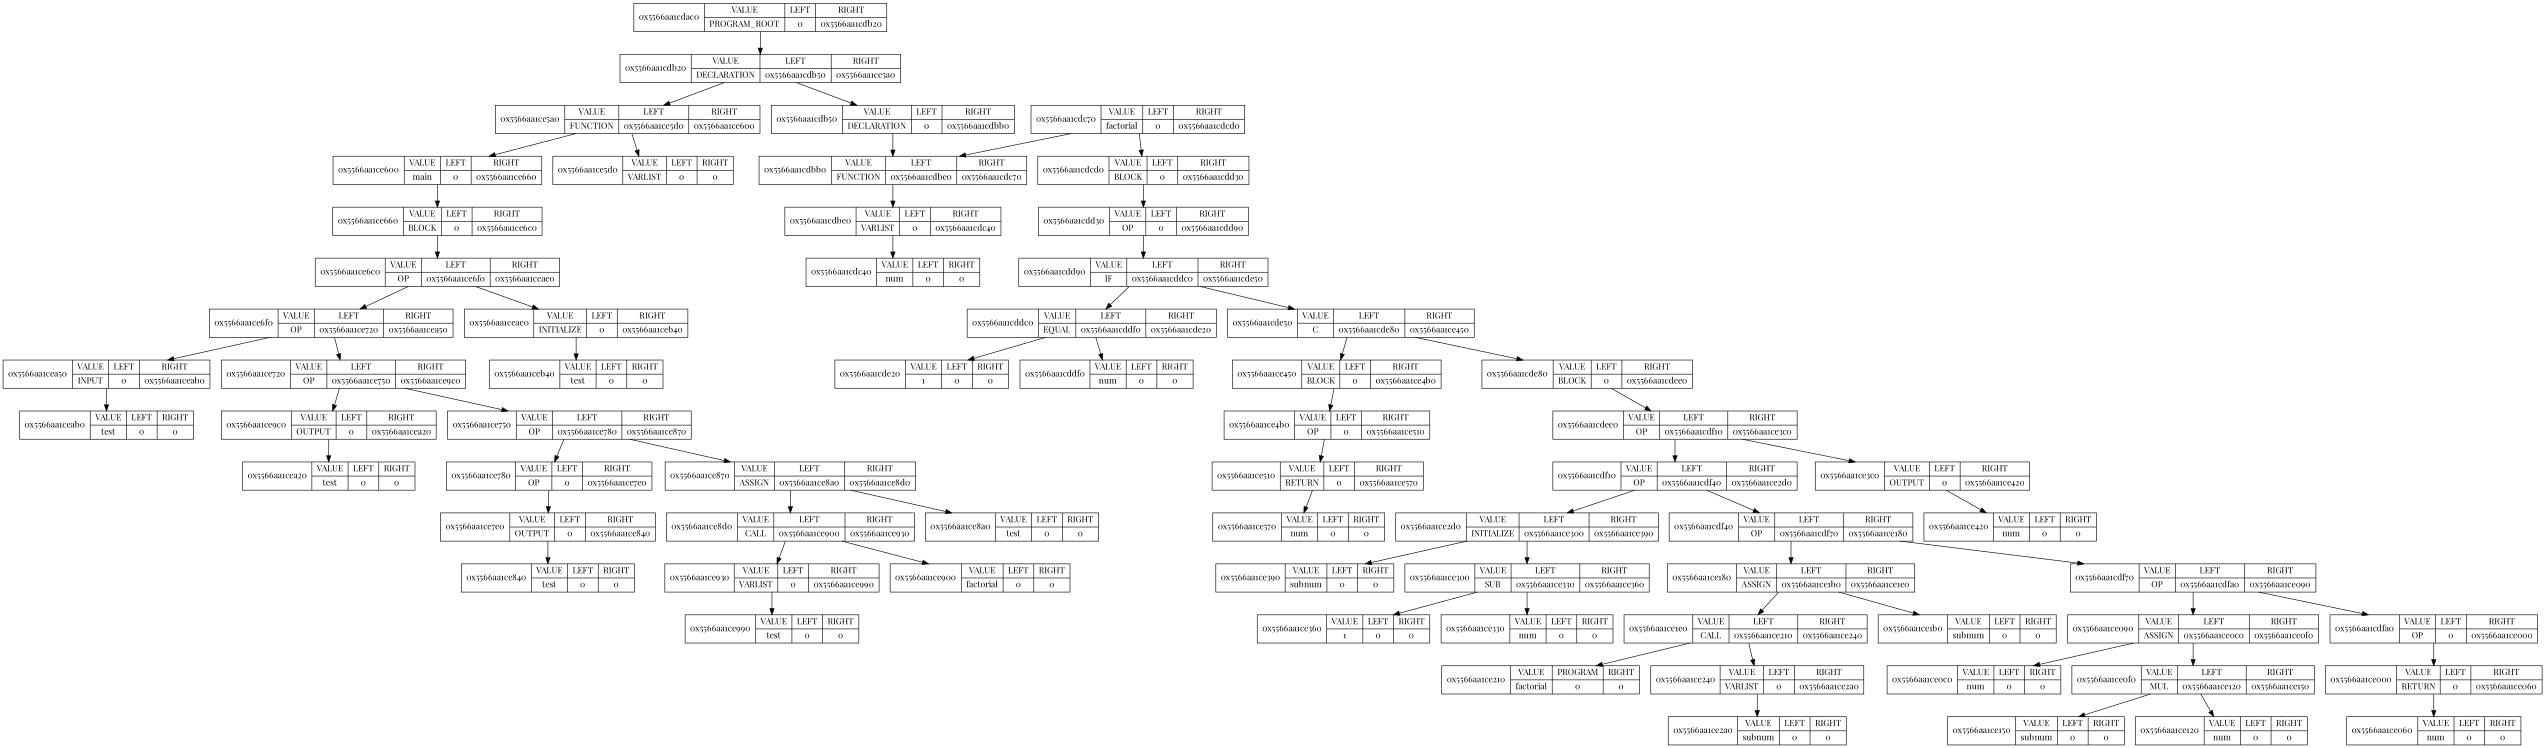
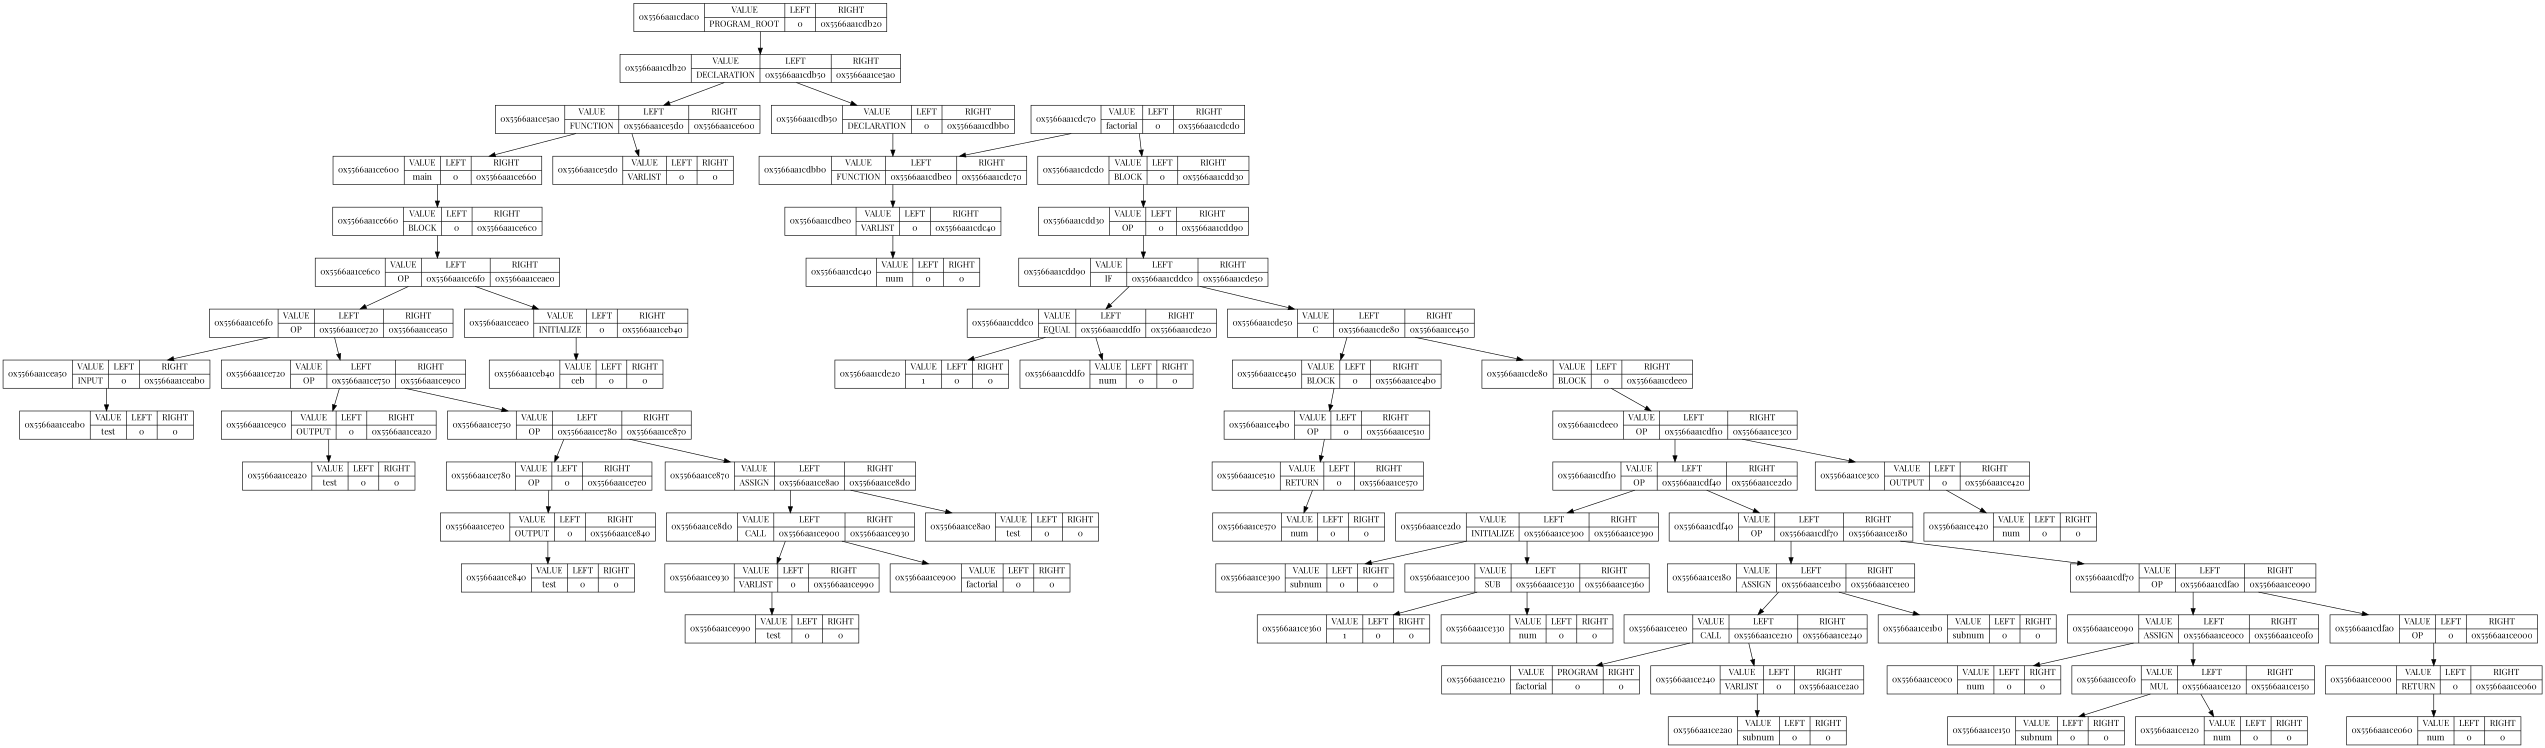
(578, 381) -> (578, 381)
